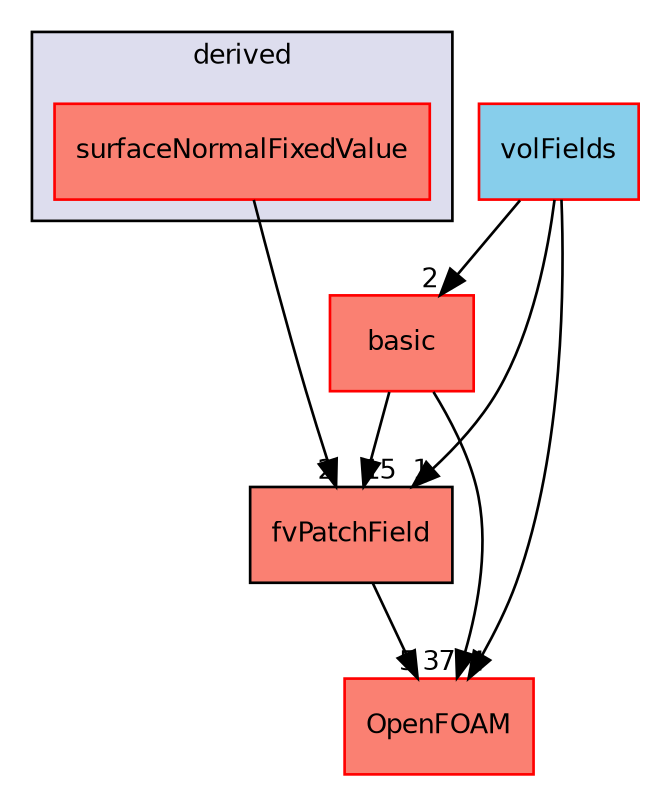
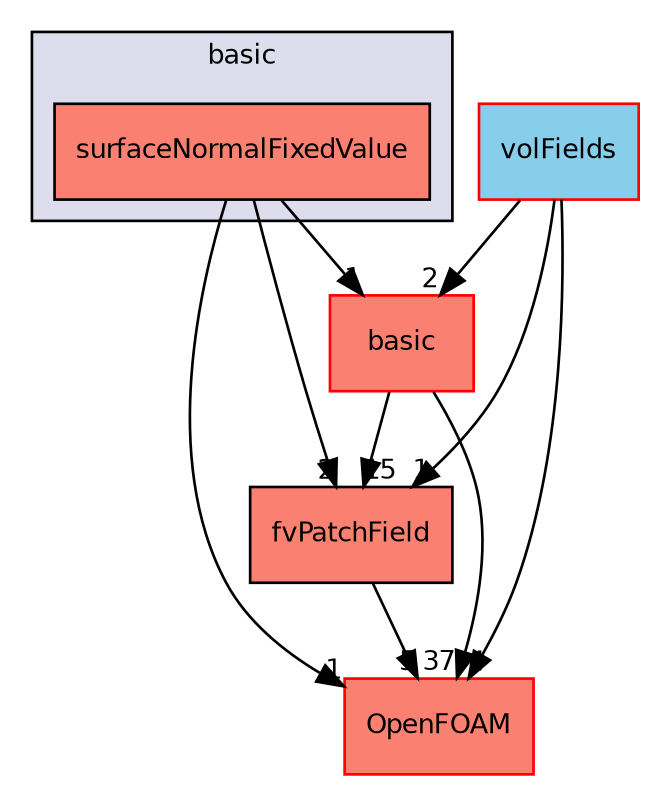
(242, 57) -> (242, 57)
(242, 152) -> (242, 152)
none -> (313, 237)
none -> (192, 458)
